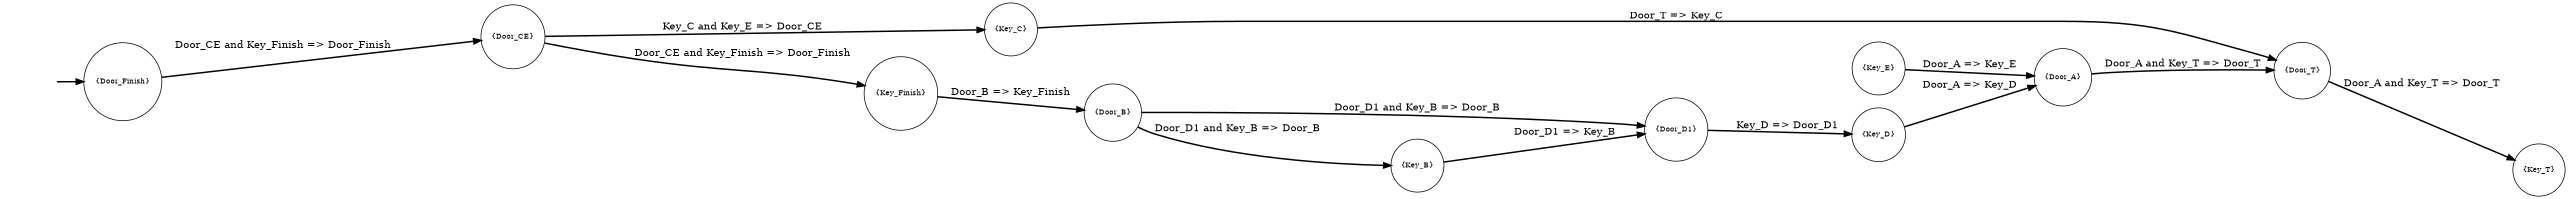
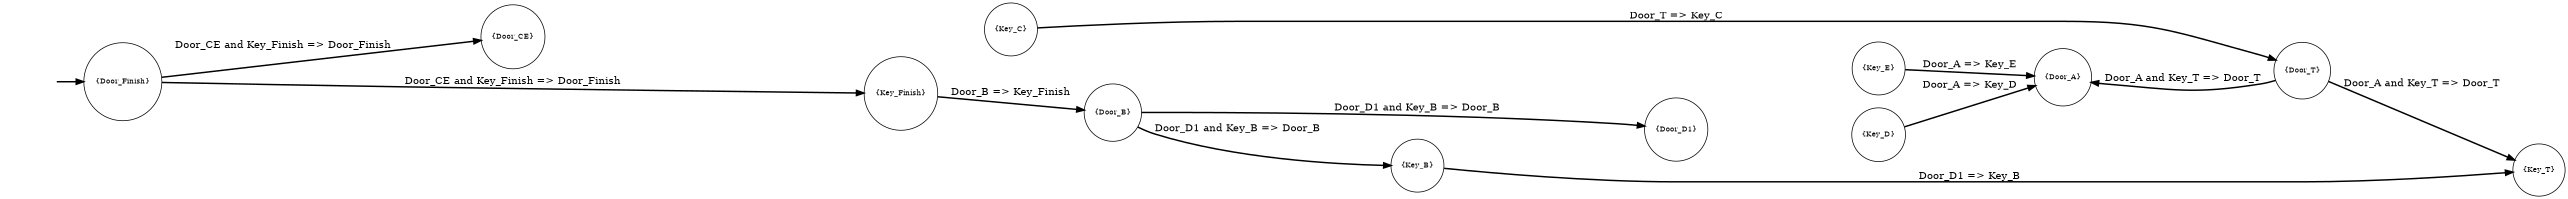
(761, 33) -> none
(701, 67) -> (509, 88)
(2179, 70) -> (2187, 90)
(1776, 132) -> none
(1541, 148) -> (1975, 182)
